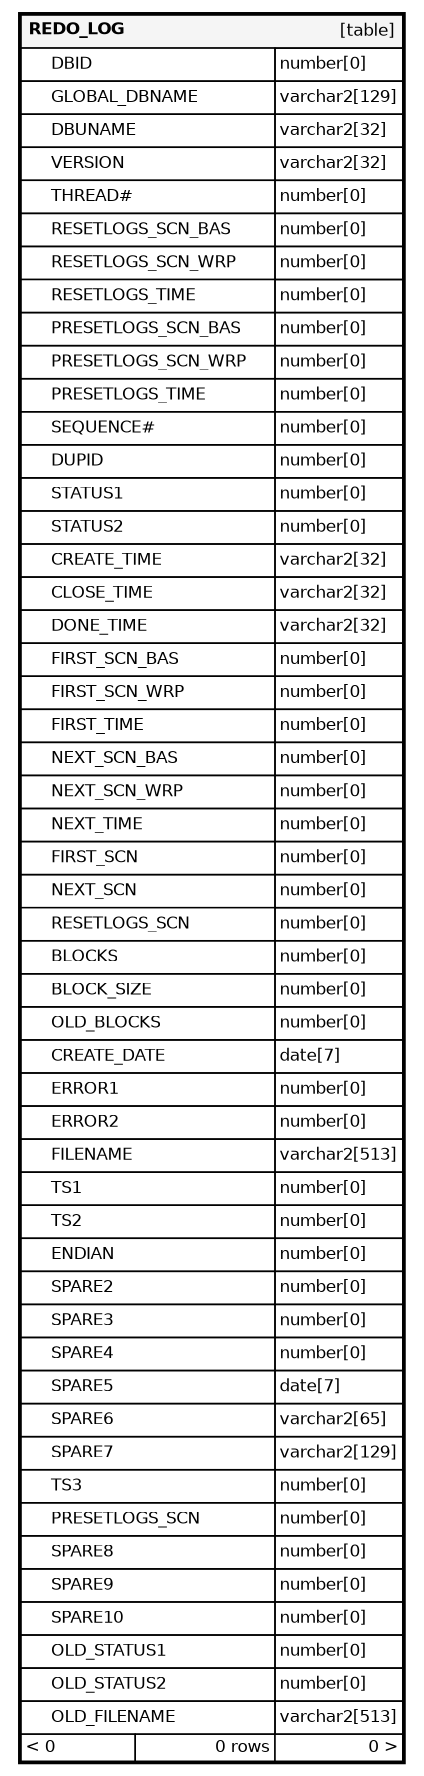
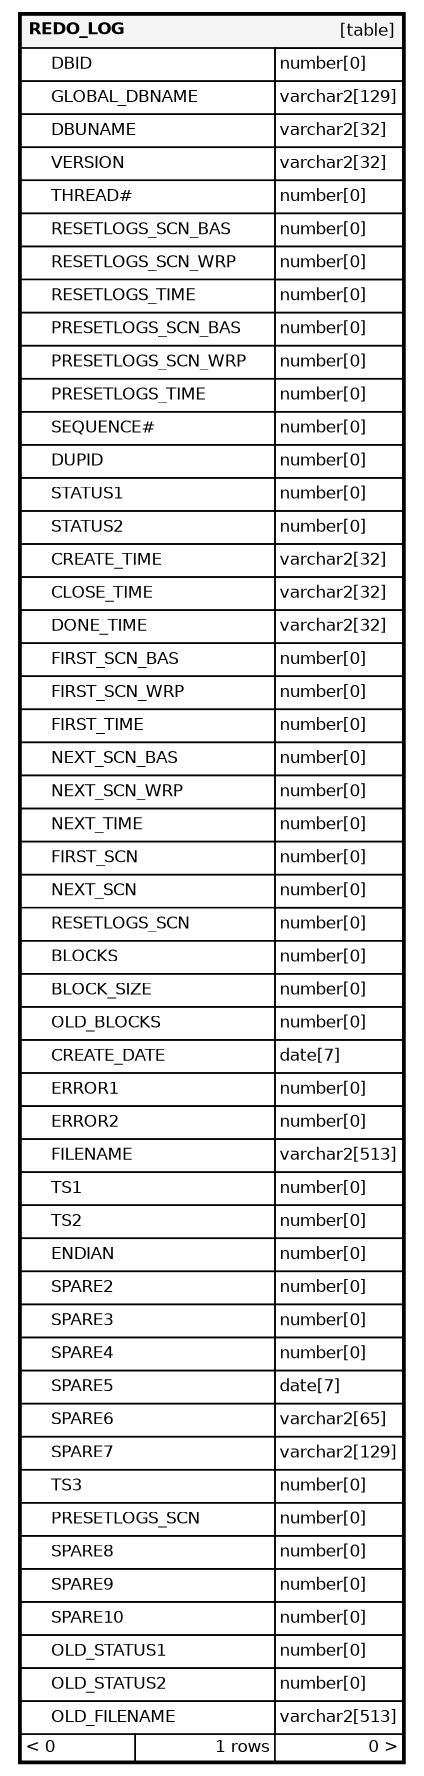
(243, 1747) -> (243, 1747)
